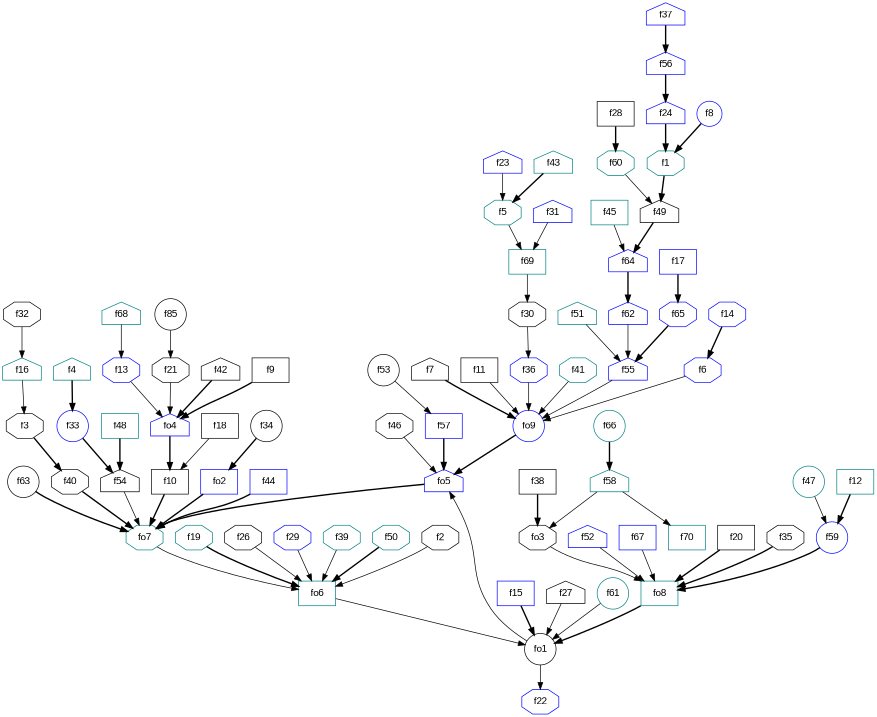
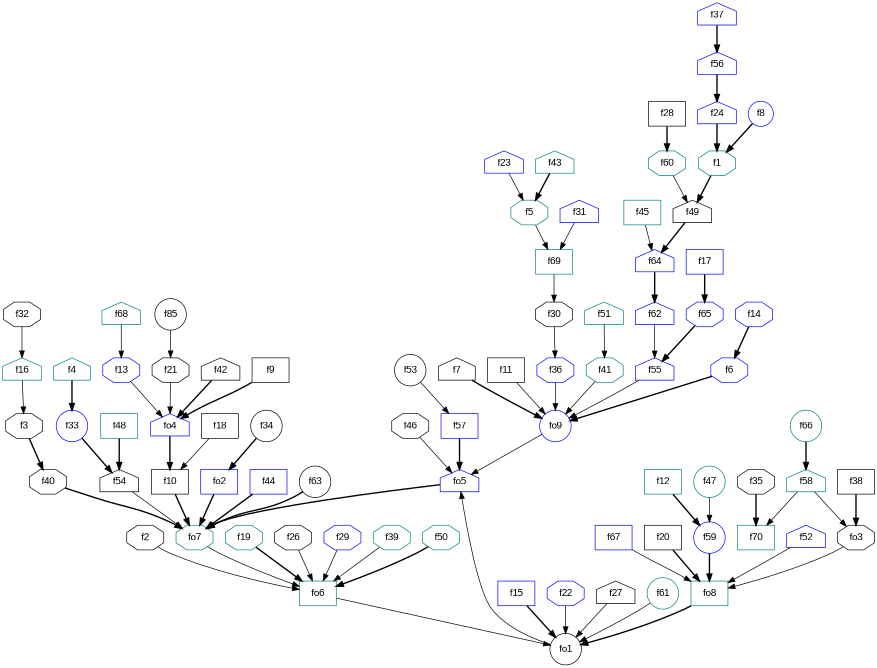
(601, 340) -> (604, 338)
(618, 397) -> (644, 397)
(488, 453) -> (510, 453)
(729, 567) -> (756, 506)
(540, 674) -> (566, 616)
